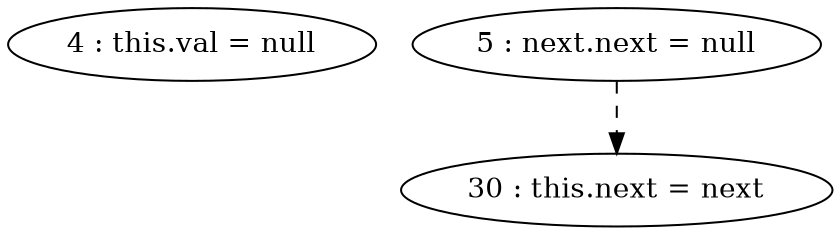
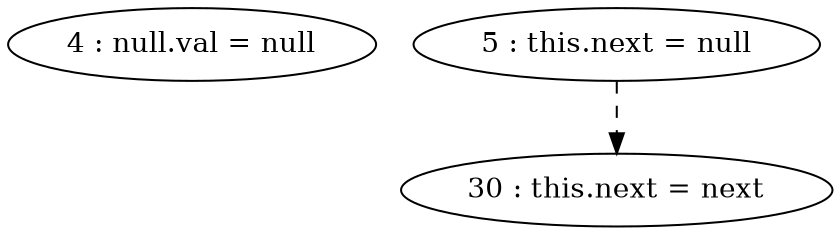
(192, 44) -> (192, 44)
(617, 44) -> (617, 44)
